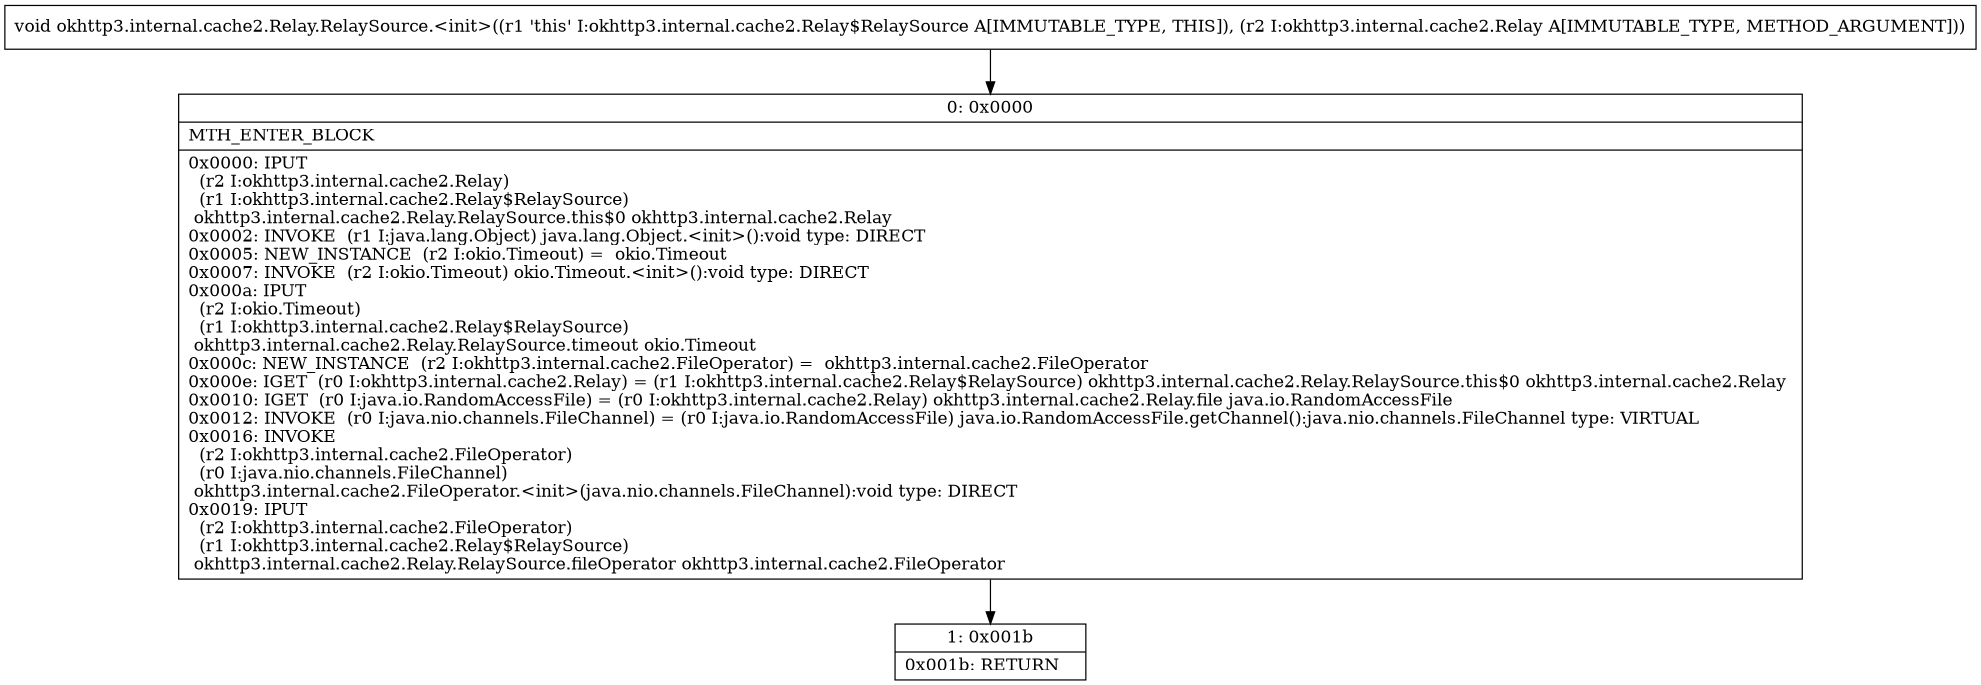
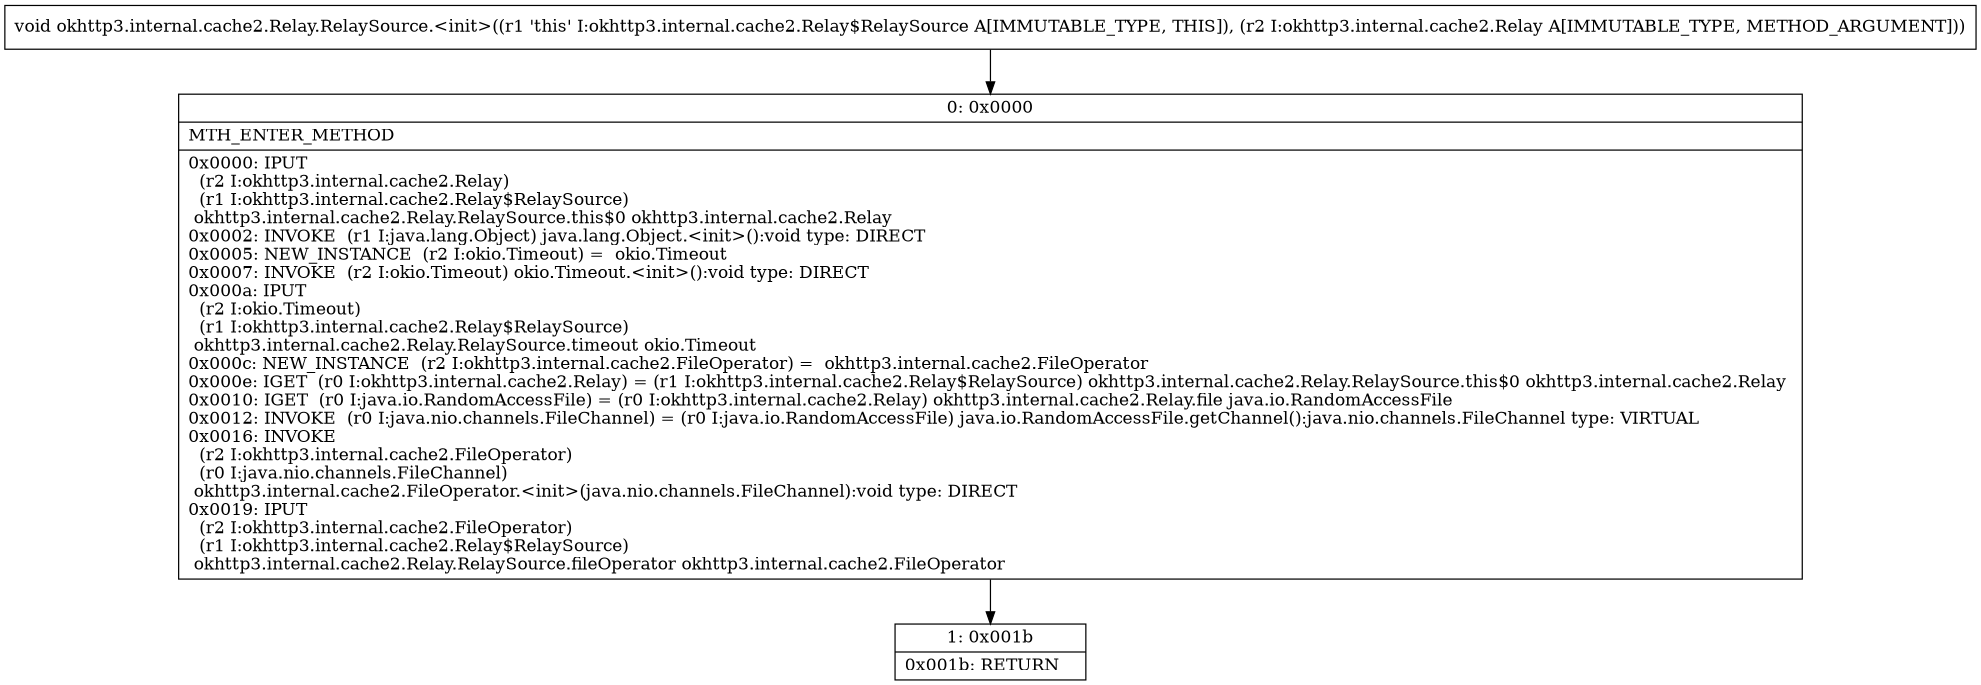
(282, 136) -> (292, 136)
